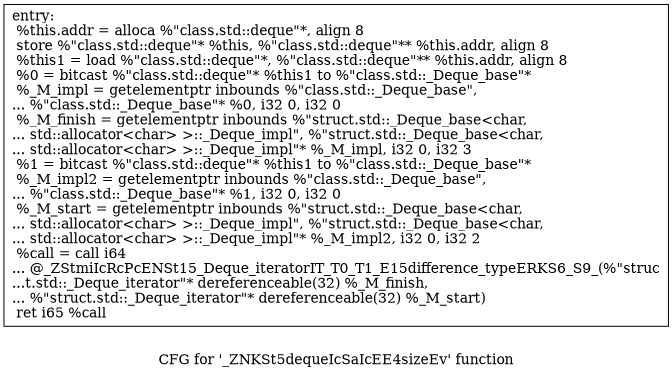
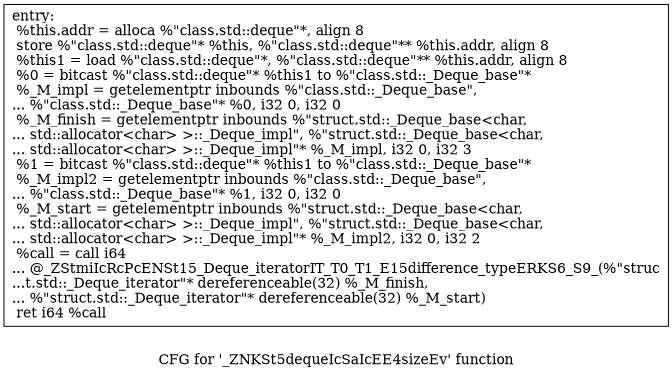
(59, 313) -> (59, 313)
